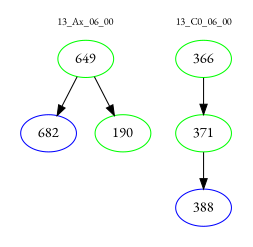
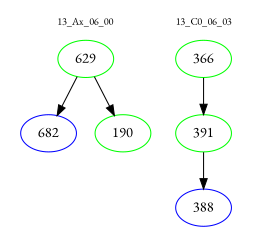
(204, 22) -> (204, 22)
(86, 59) -> (86, 59)
(204, 133) -> (204, 133)
